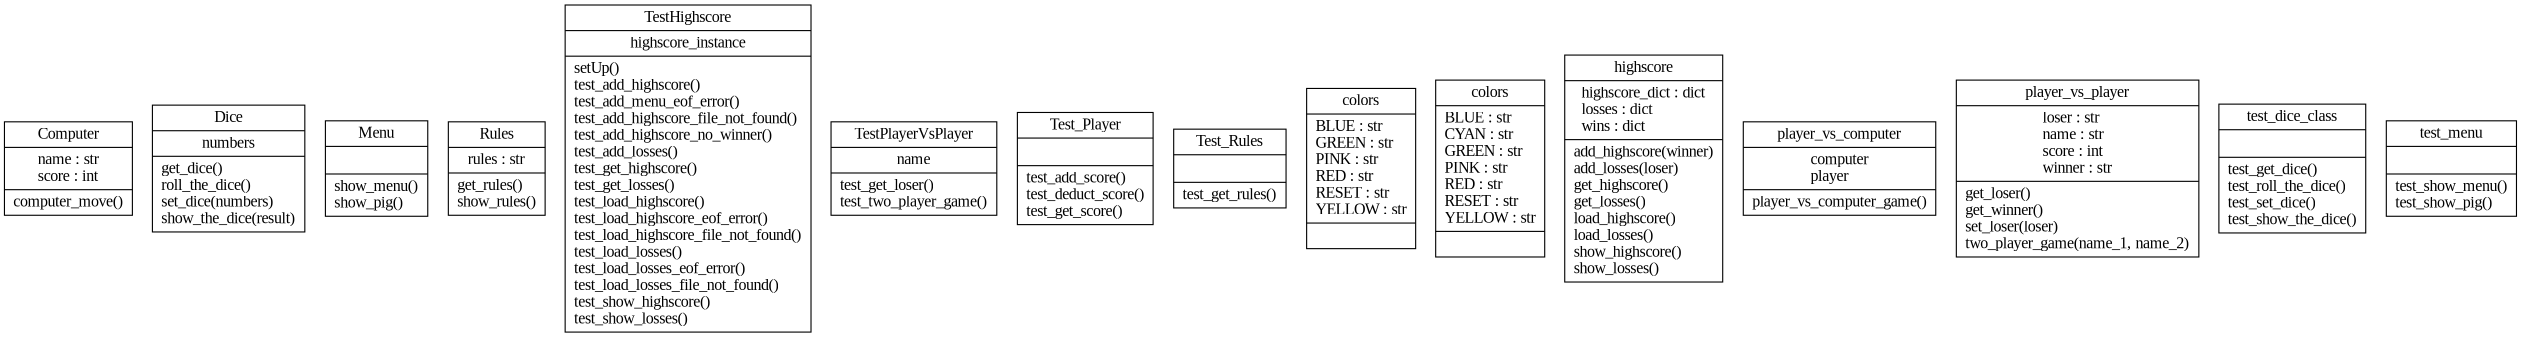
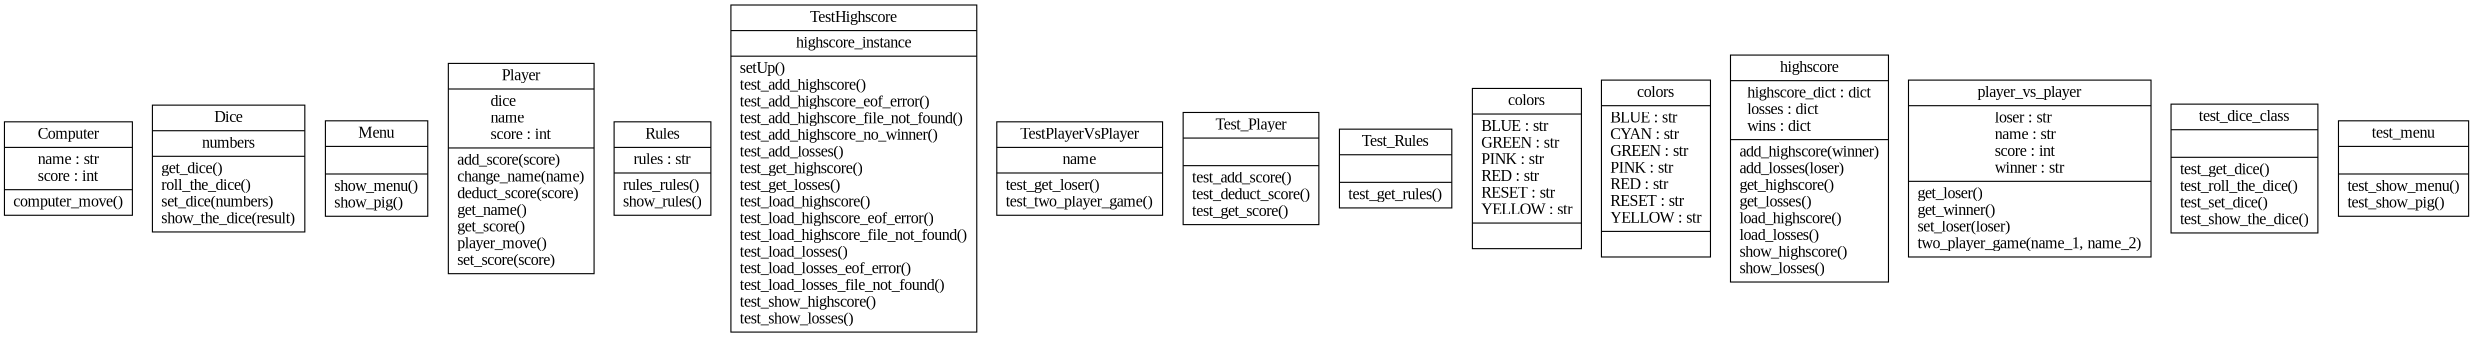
(657, 102) -> (835, 102)
none -> (521, 169)
(1840, 169) -> none
(490, 185) -> (661, 185)
